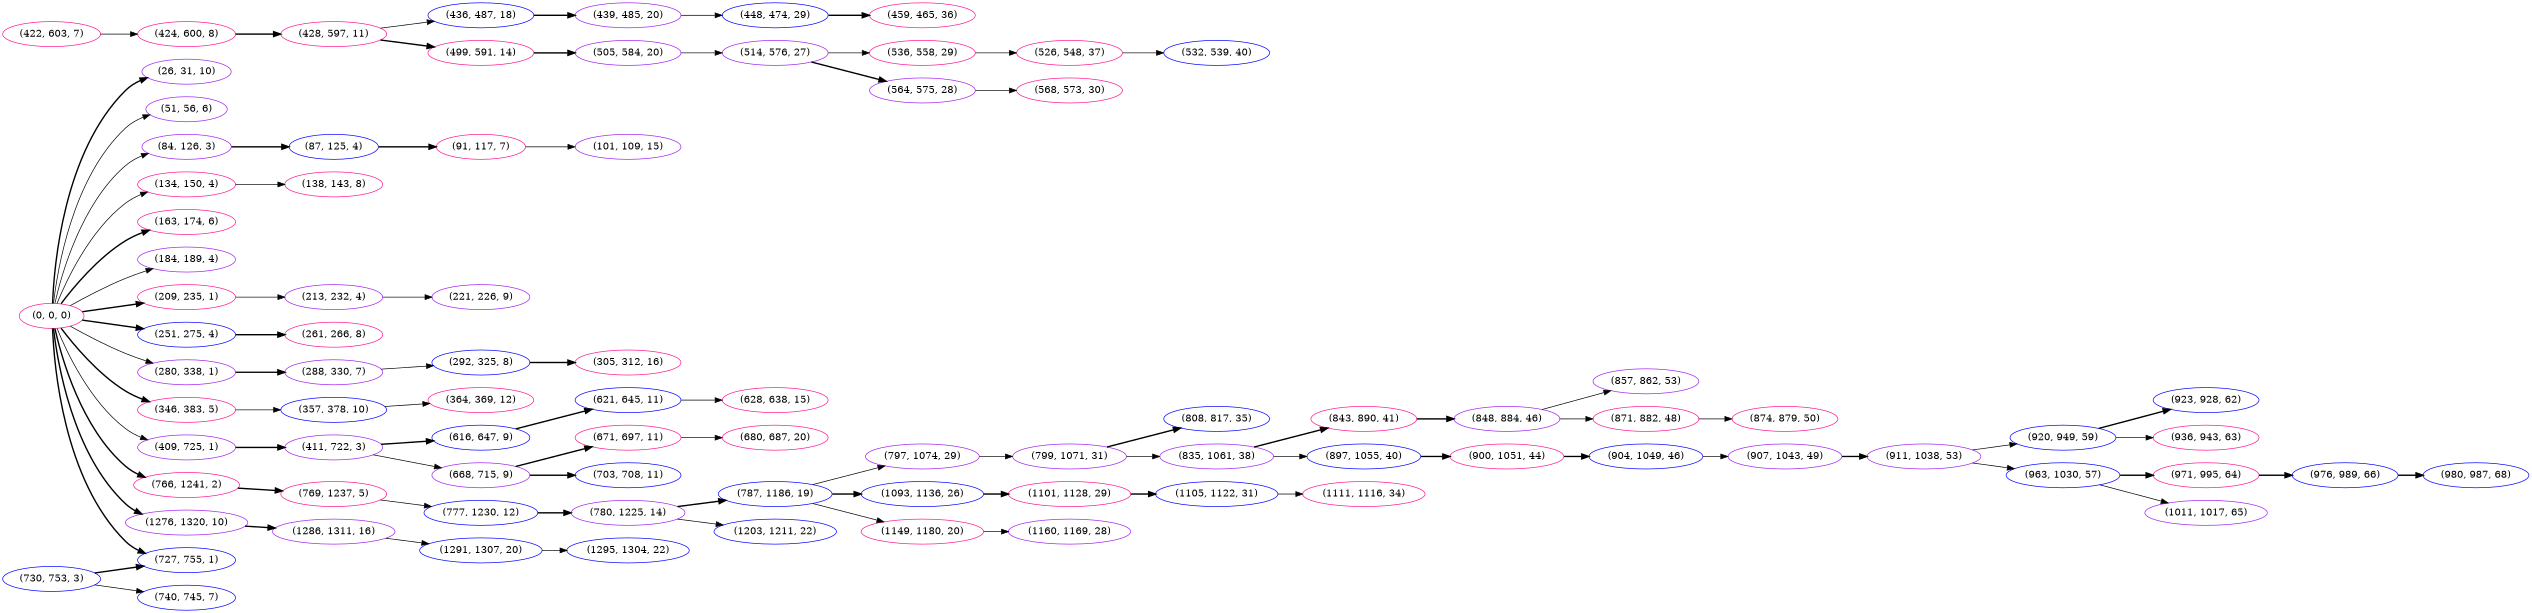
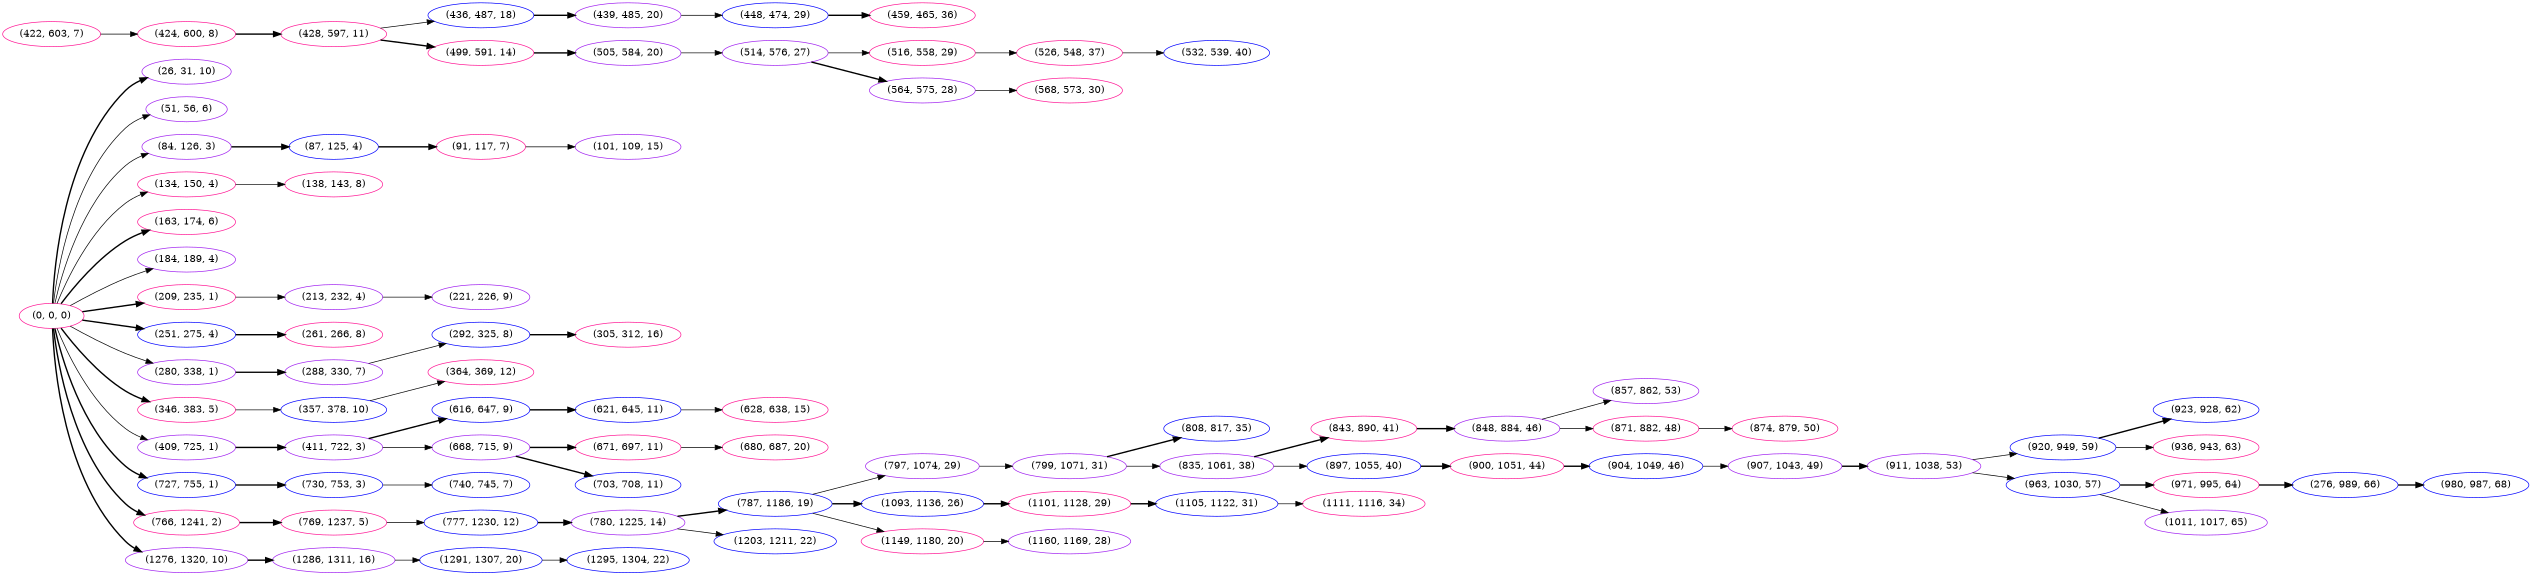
(922, 53) -> (922, 53)
(2345, 475) -> (2345, 485)
(116, 570) -> (257, 485)
